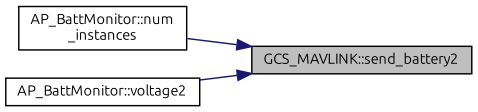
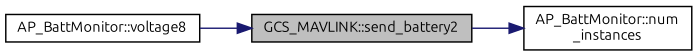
(212, 42) -> (491, 28)
(103, 92) -> (103, 28)
